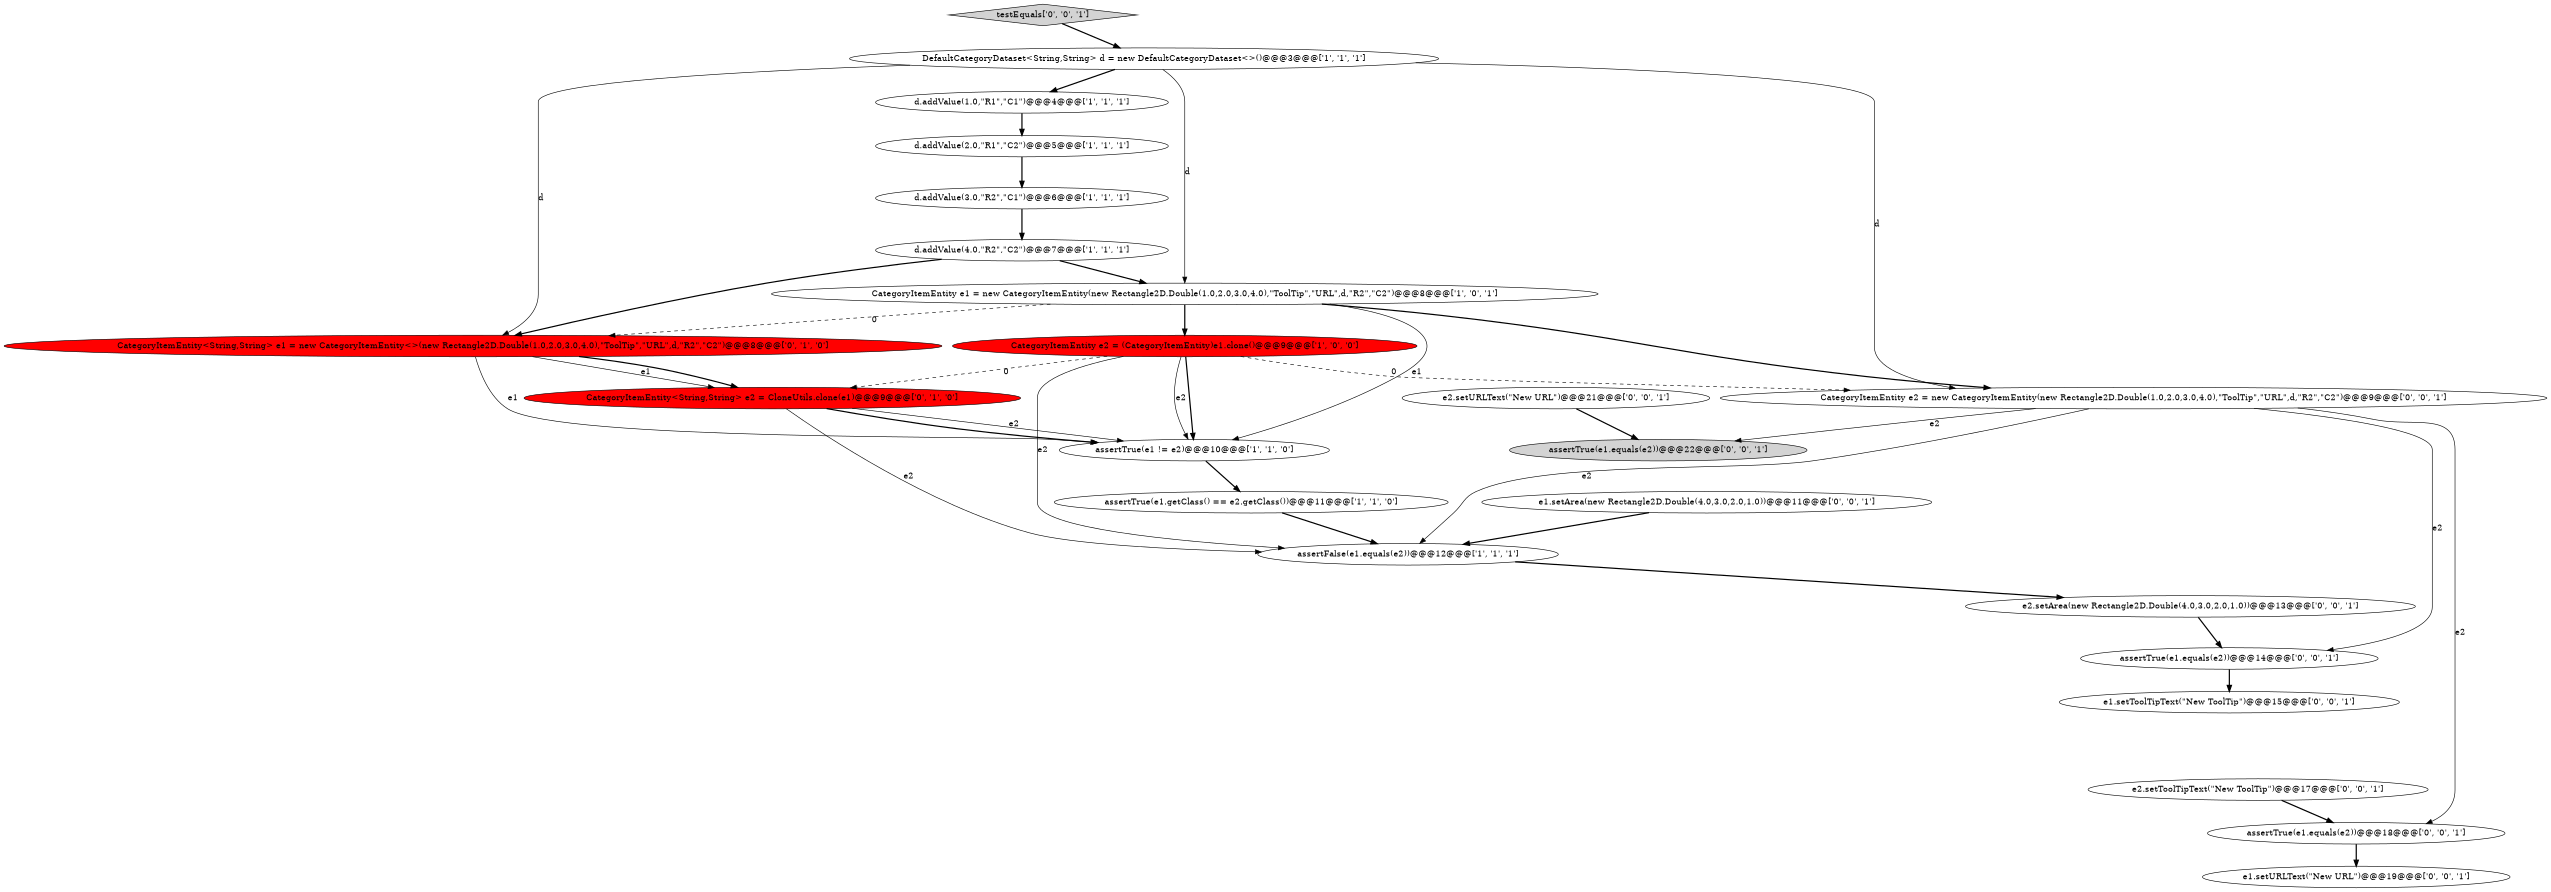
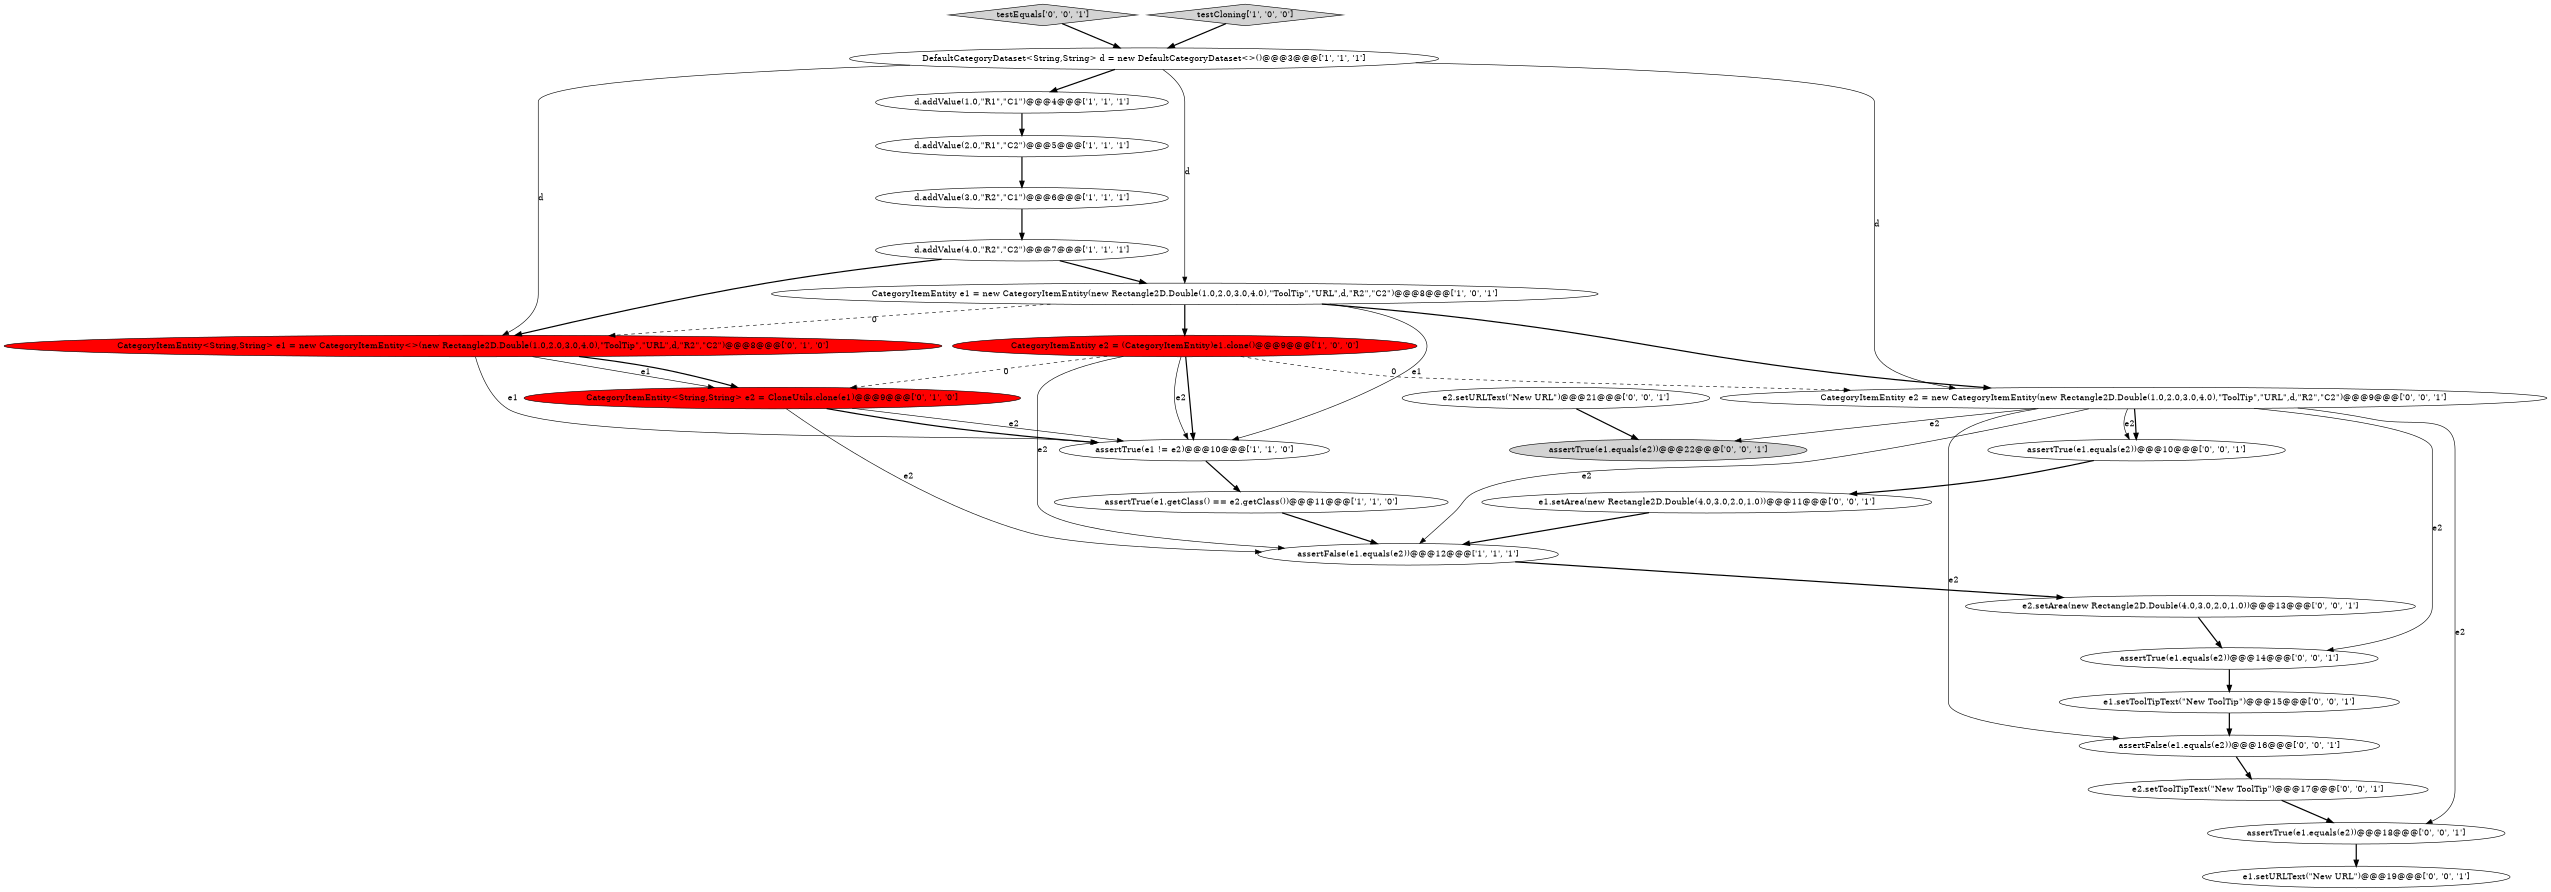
none -> (1245, 15)
none -> (2137, 450)
none -> (2229, 746)
